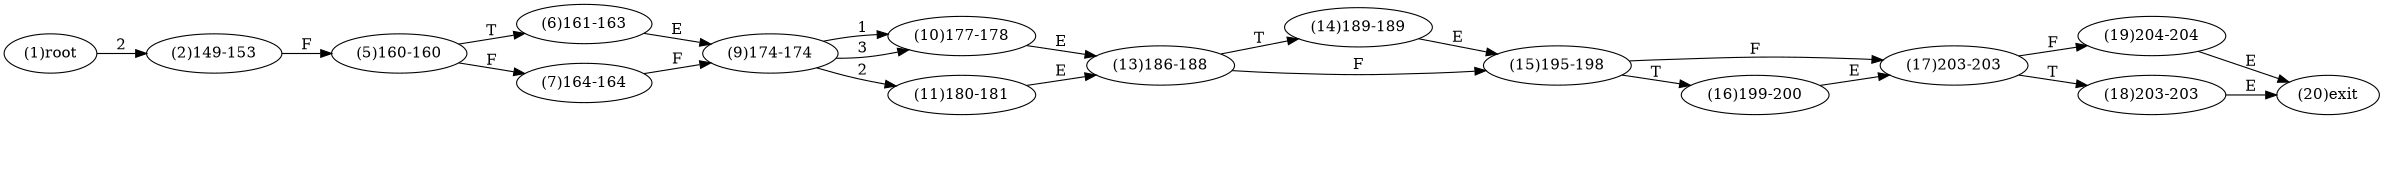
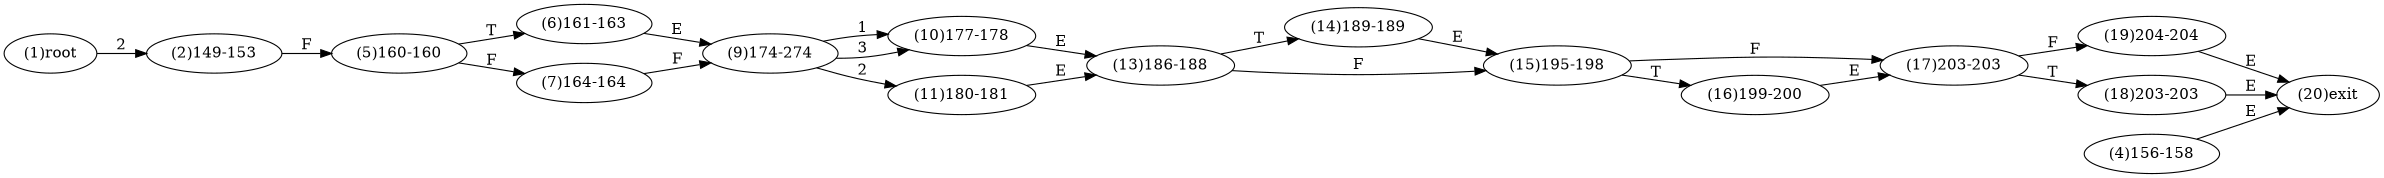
(770, 53) -> (770, 53)
none -> (2152, 154)
